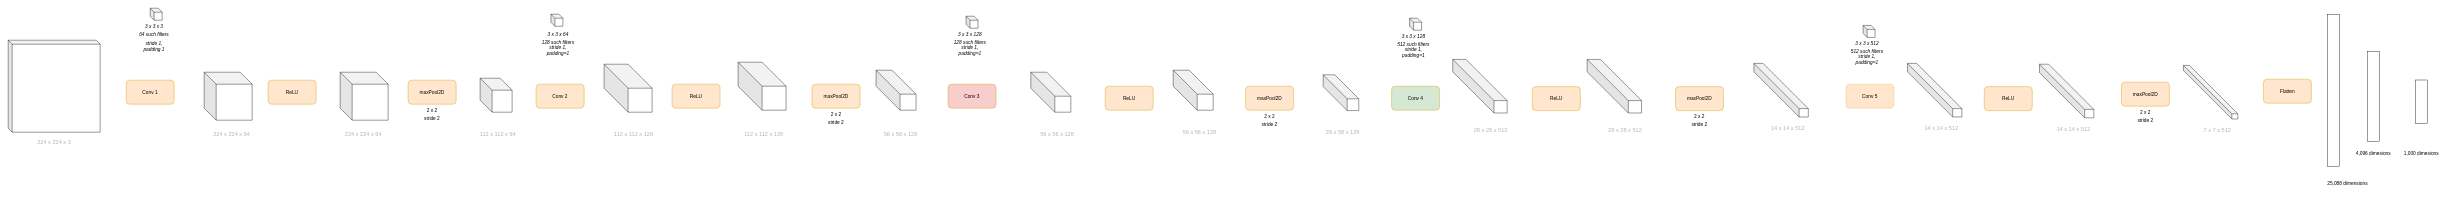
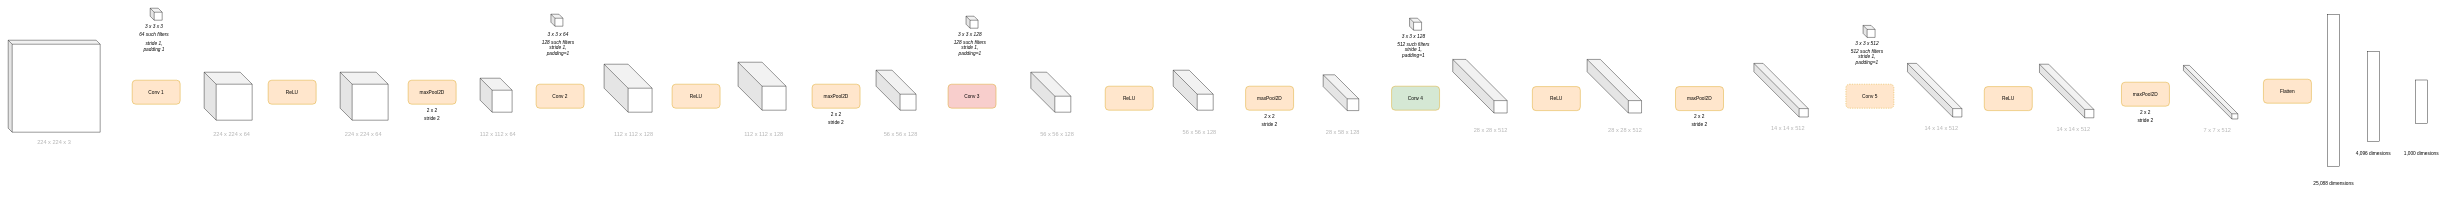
(150, 92) -> (156, 92)
(2348, 183) -> (2334, 183)
